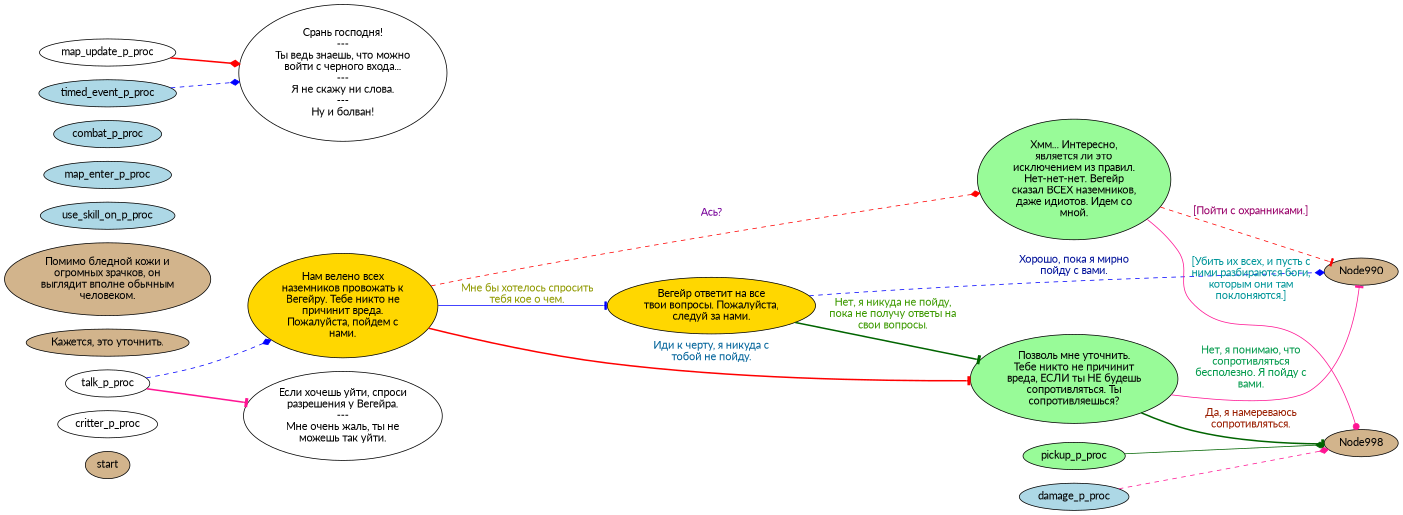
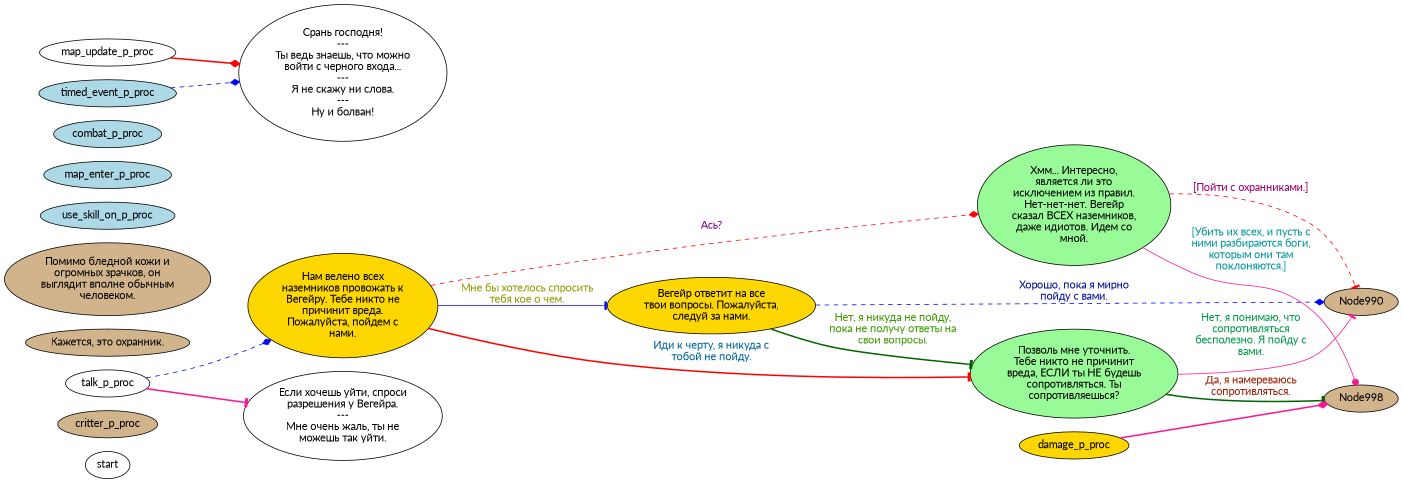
(108, 343) -> (108, 343)
(108, 424) -> (108, 424)
(1074, 456) -> none
(108, 465) -> (108, 465)
(1219, 470) -> (1219, 422)
(1074, 497) -> (1074, 445)
